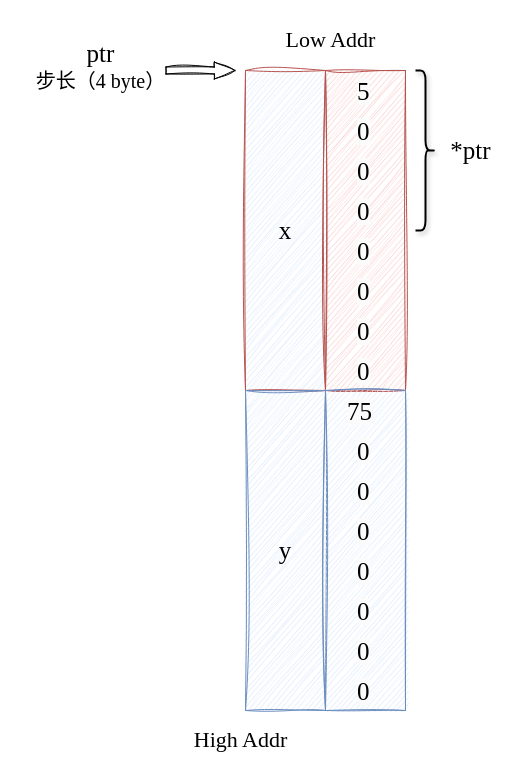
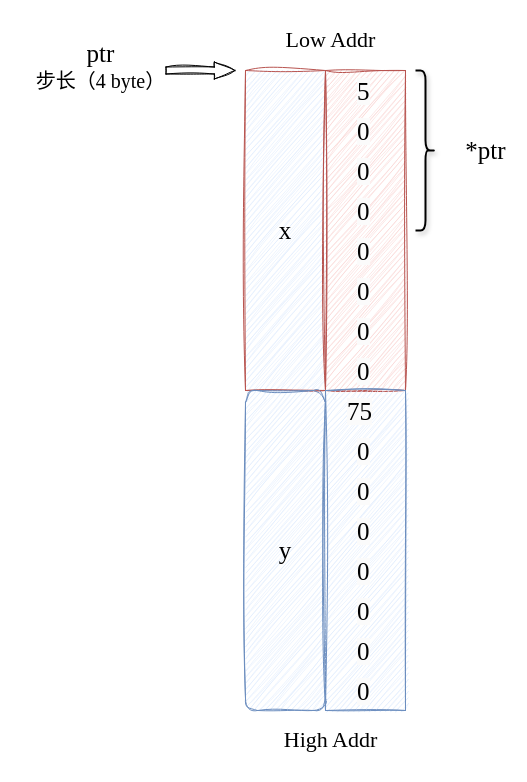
(471, 151) -> (486, 151)
(286, 551) -> (286, 551)
(241, 741) -> (331, 741)
